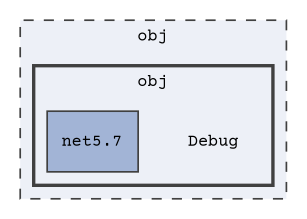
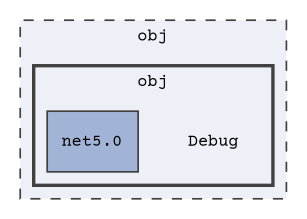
(93, 142) -> (93, 142)
